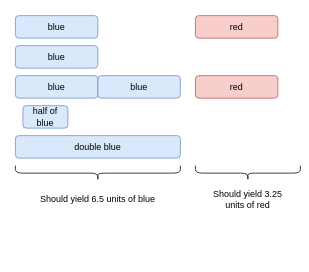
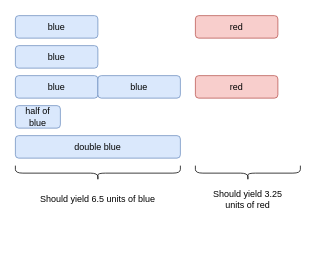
(45, 117) -> (38, 117)
